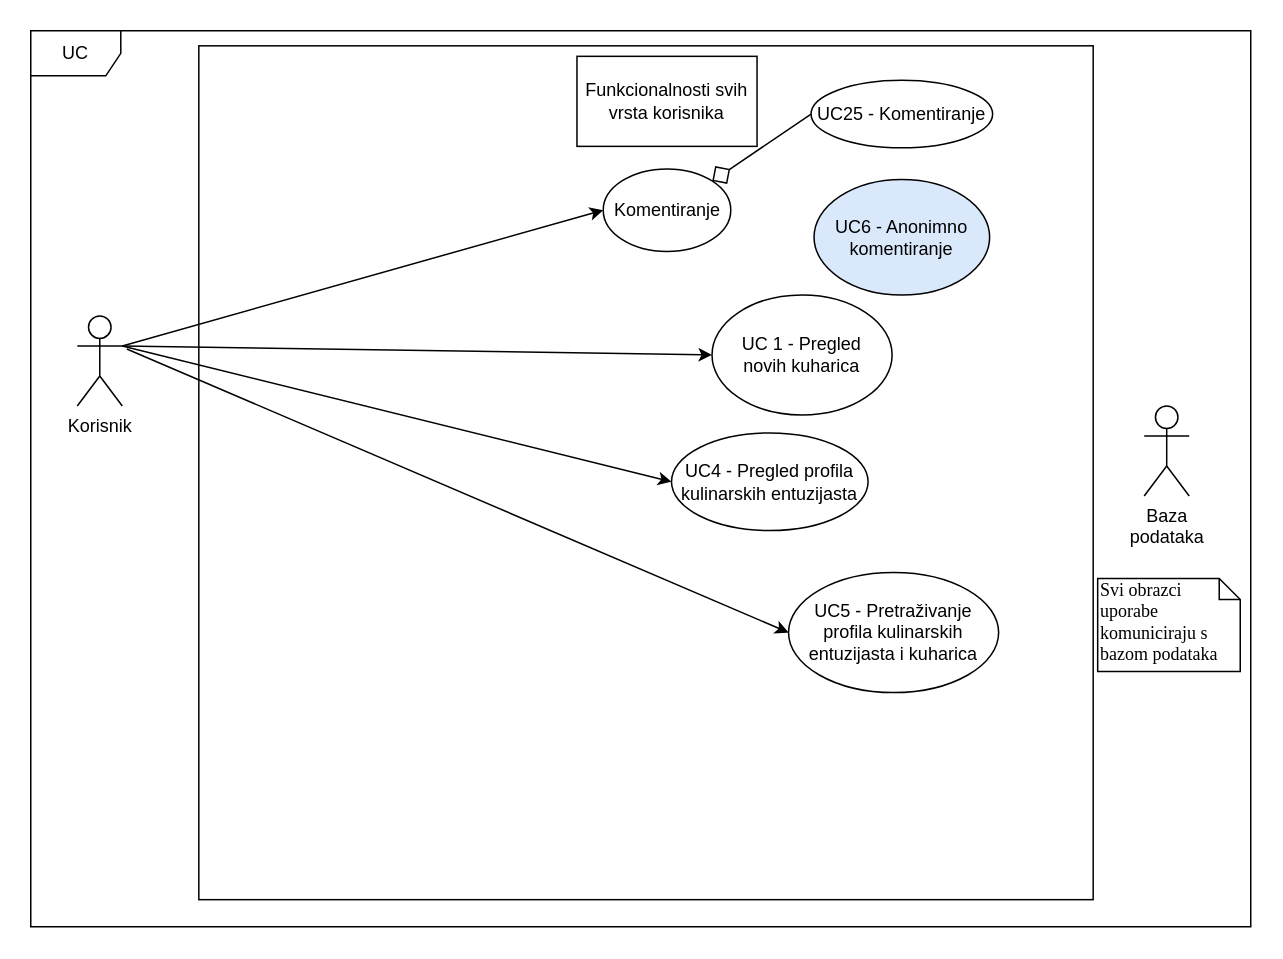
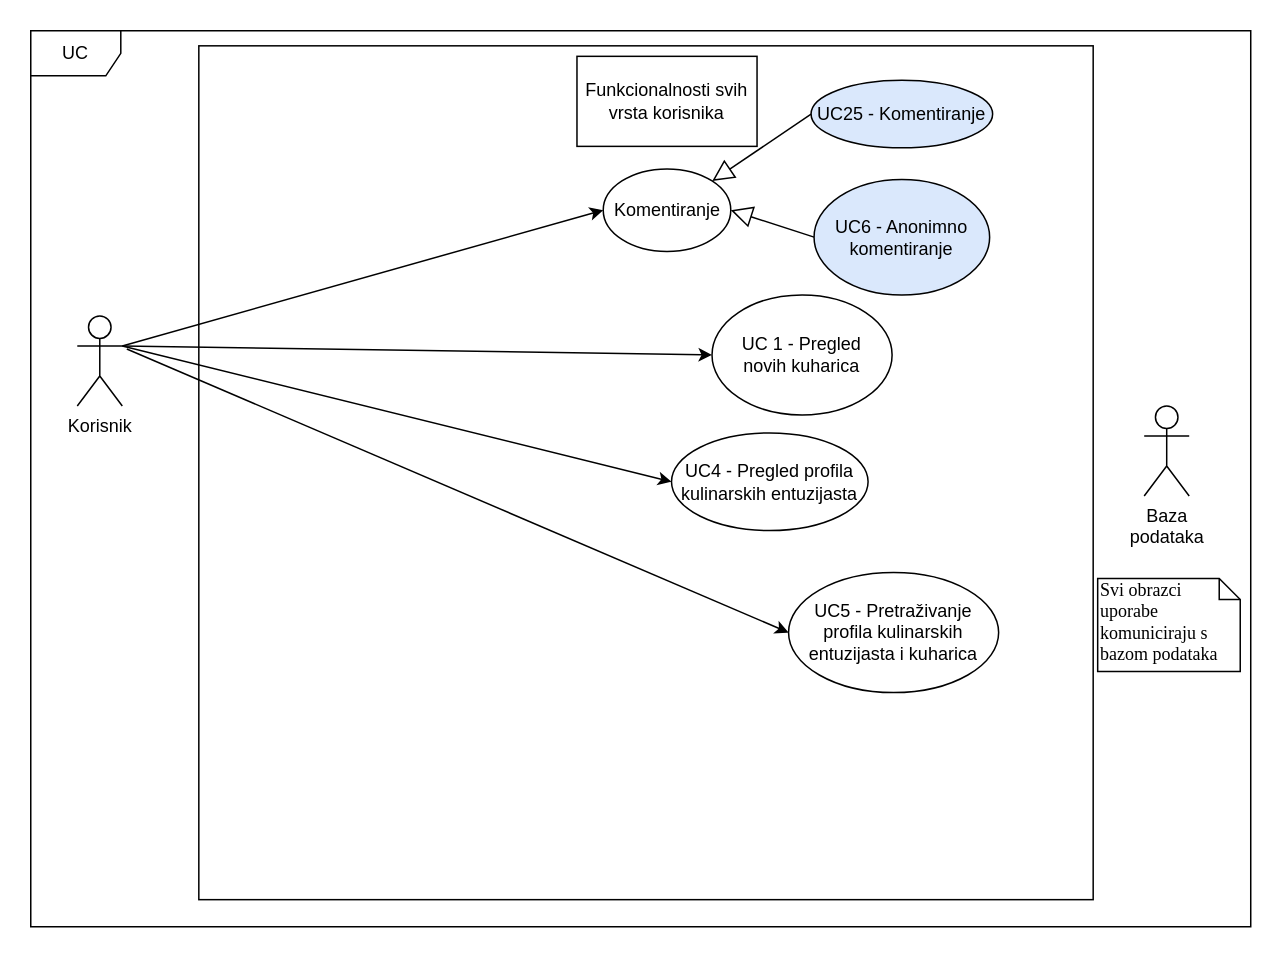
(902, 114) -> (902, 114)
(731, 168) -> (730, 168)
none -> (782, 227)
